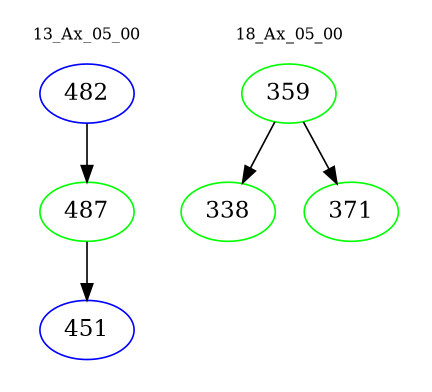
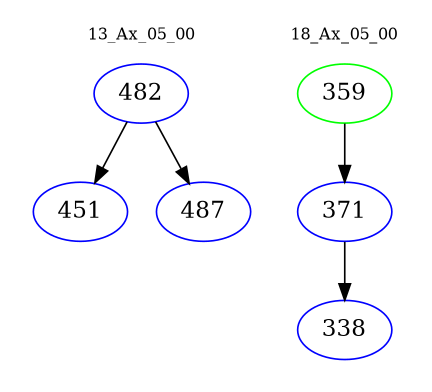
(263, 145) -> (345, 263)
(87, 212) -> (204, 212)
(228, 212) -> (345, 330)
(351, 212) -> (345, 212)
(87, 263) -> (115, 145)
